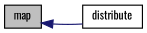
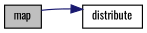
(68, 24) -> (56, 9)
